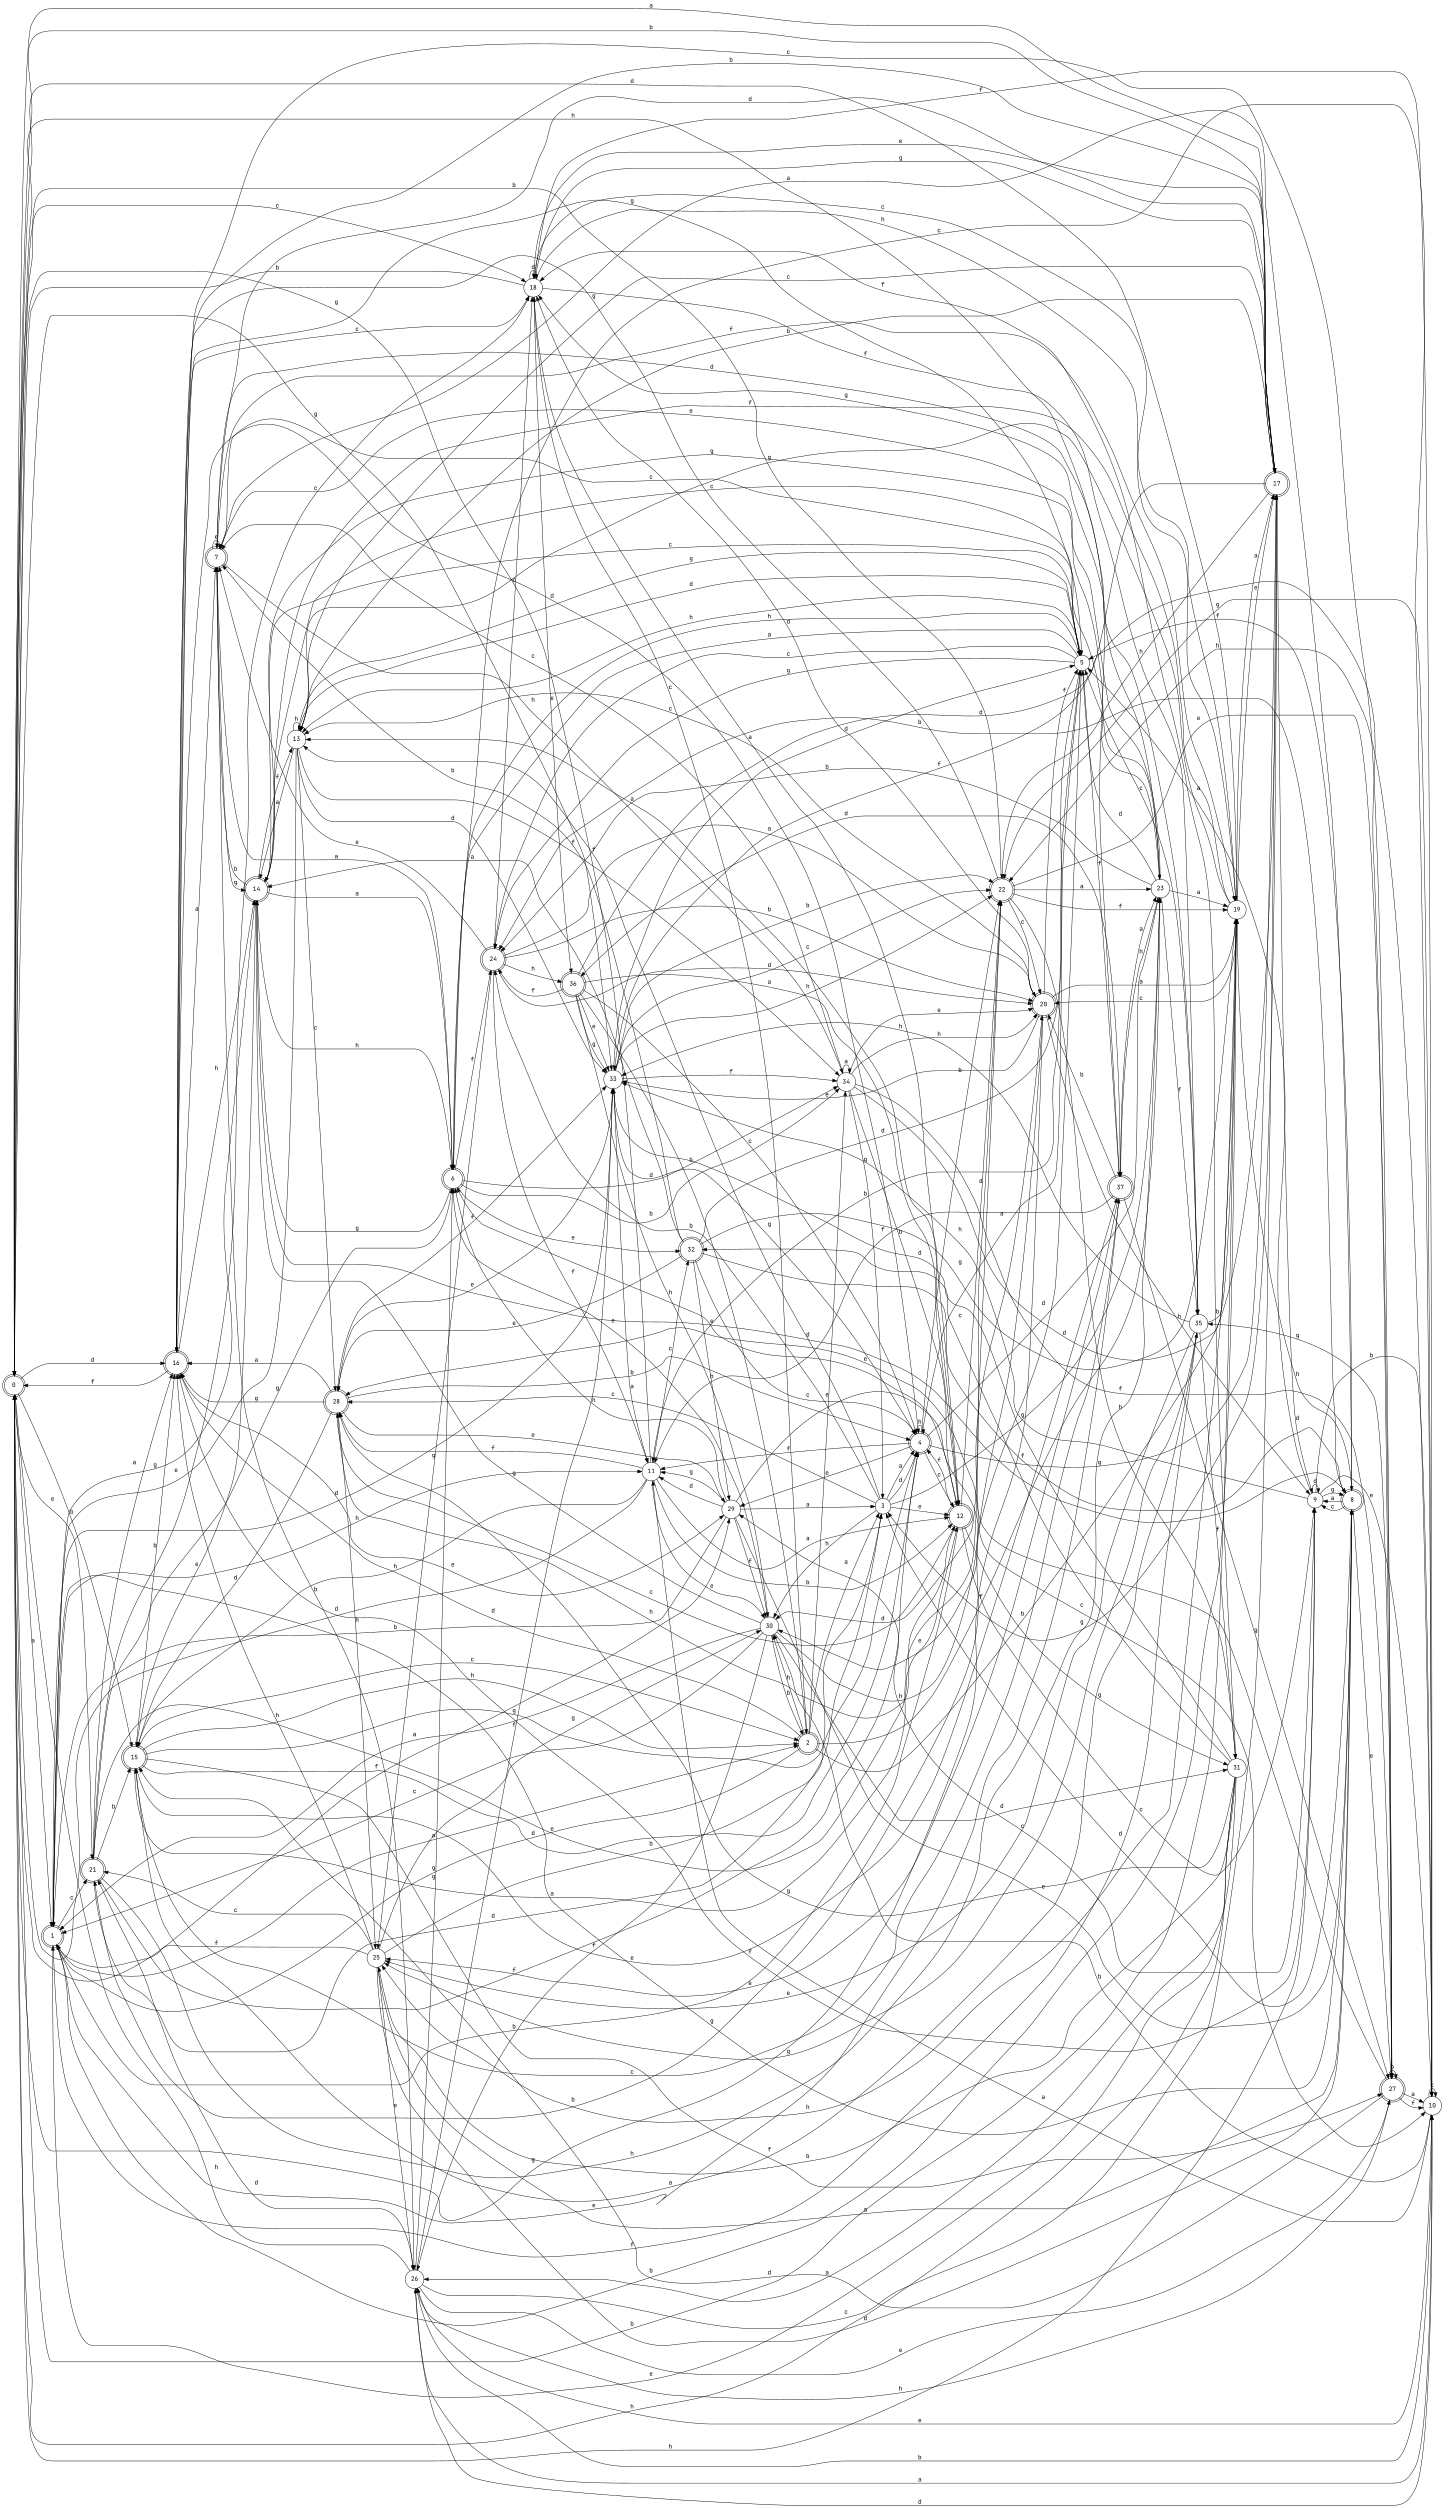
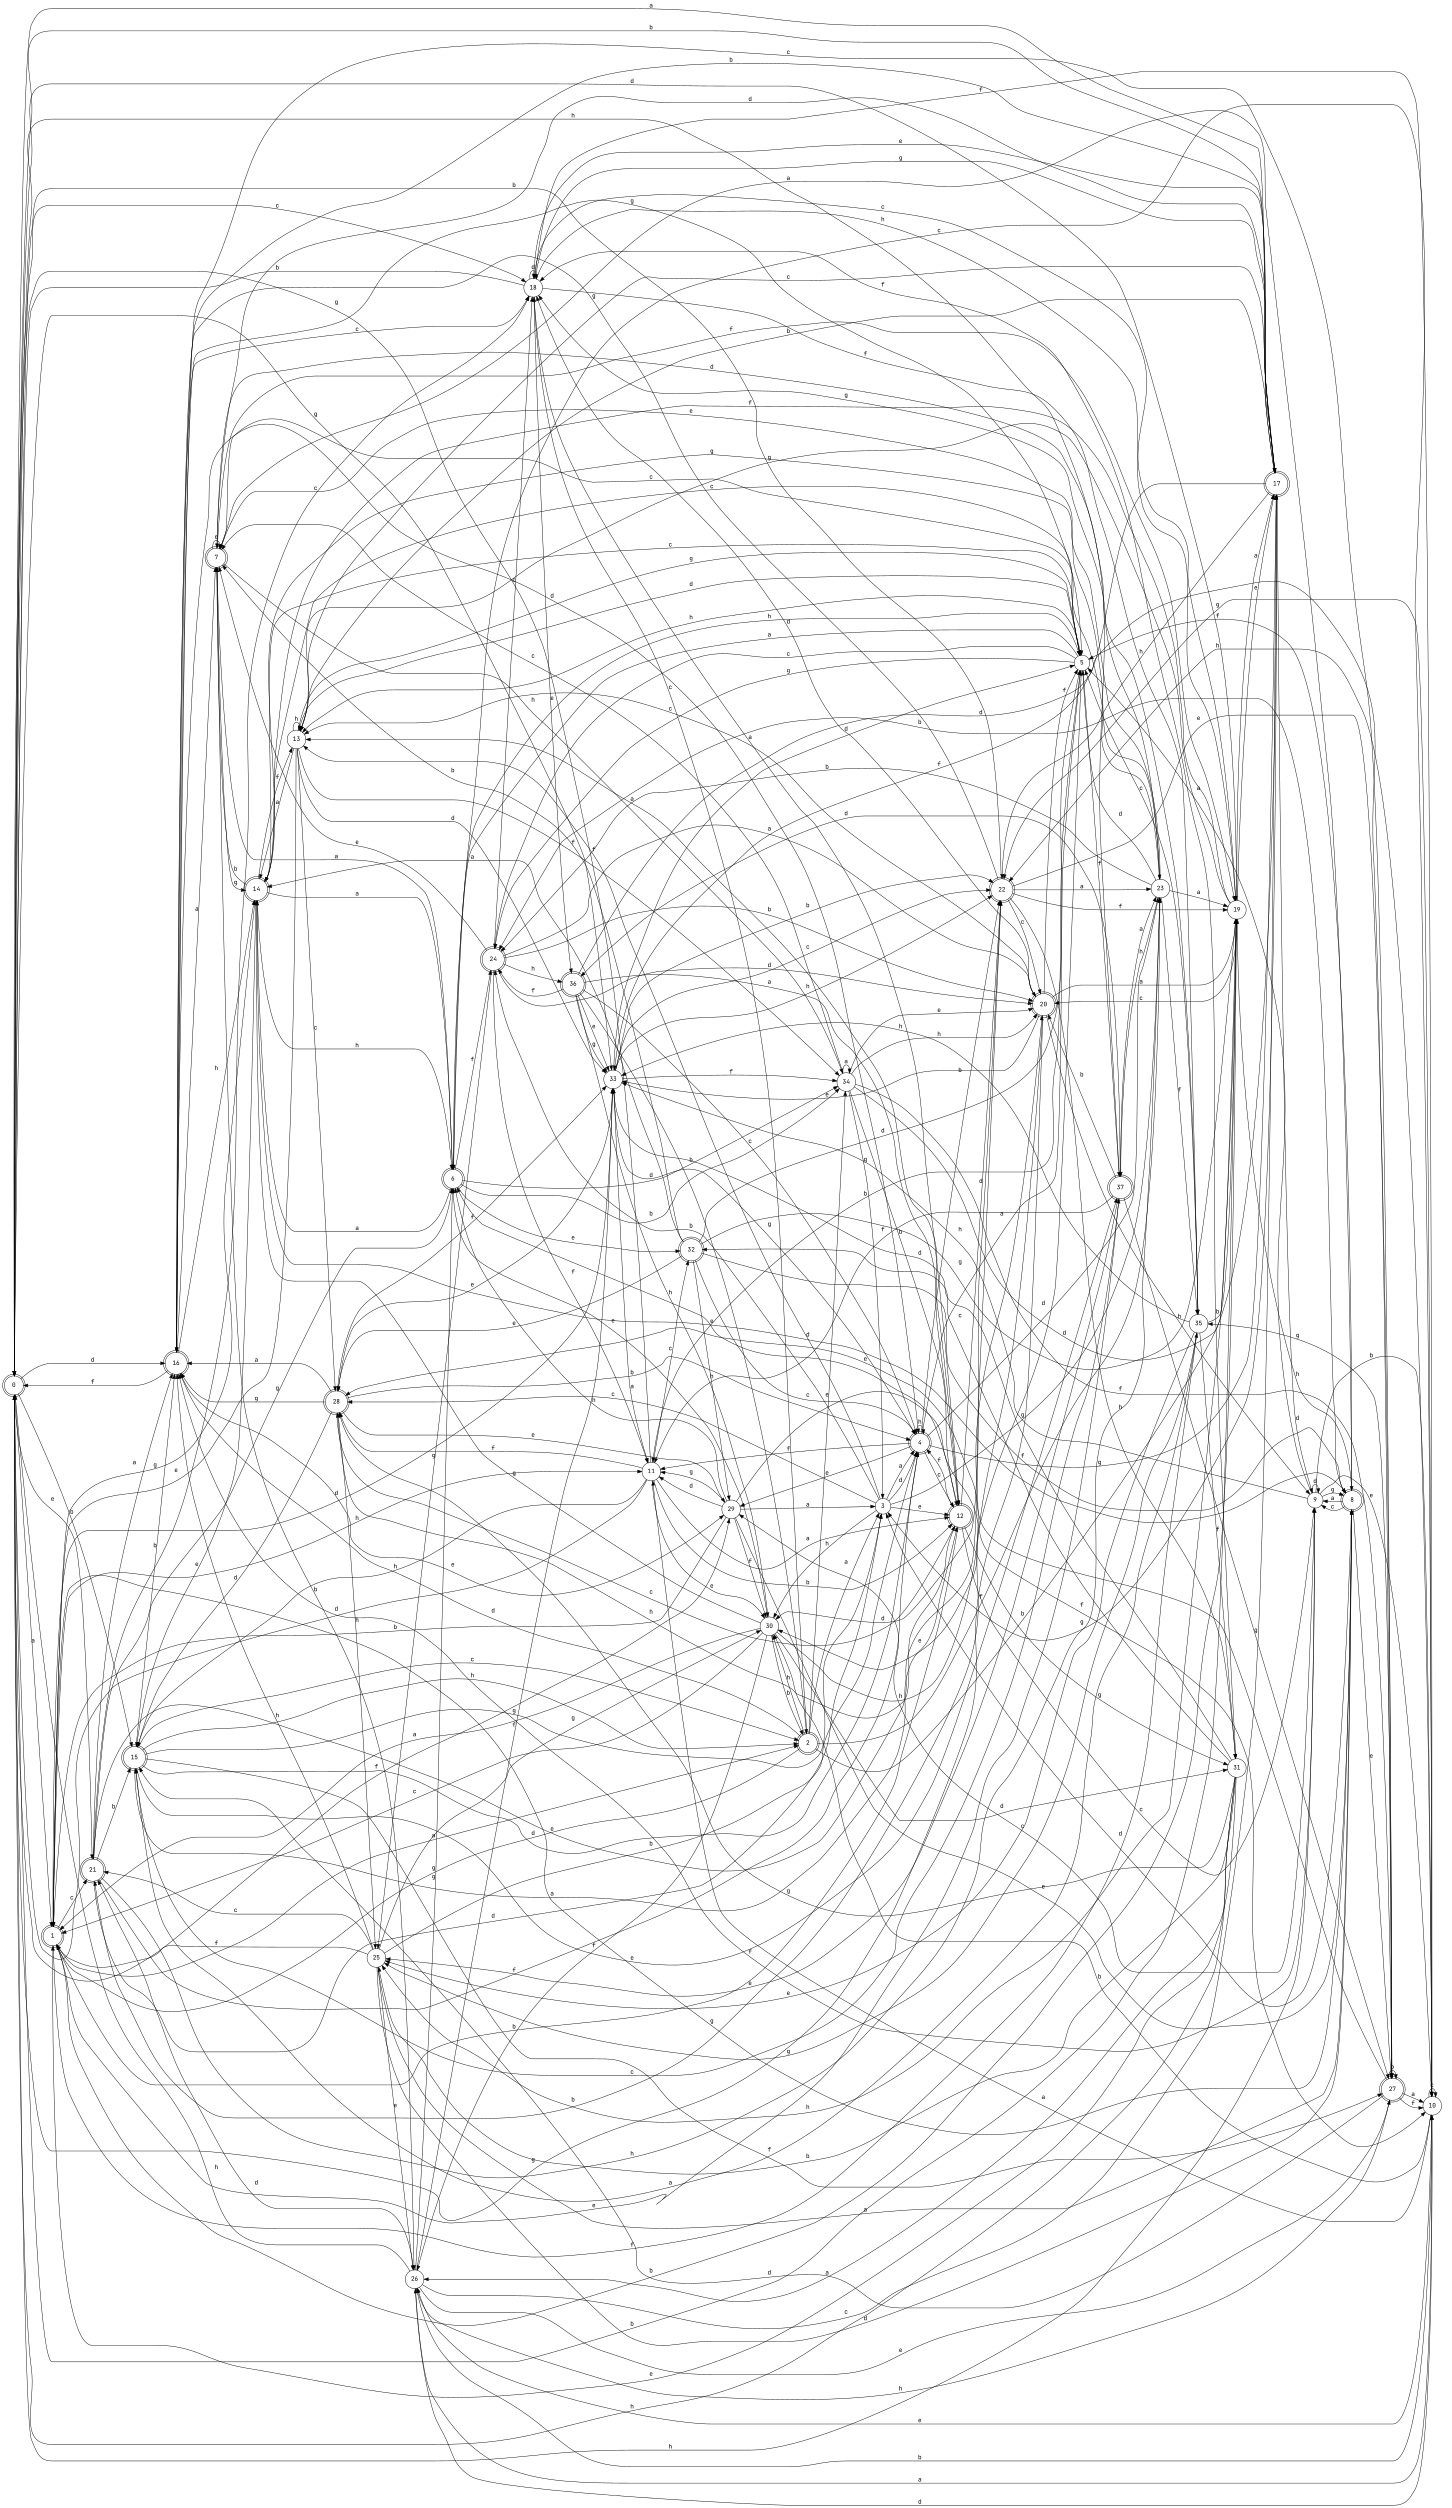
(357, 1228) -> (357, 1228)
(1082, 1605) -> (1082, 1605)
